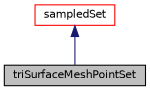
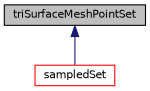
(75, 51) -> (75, 51)
